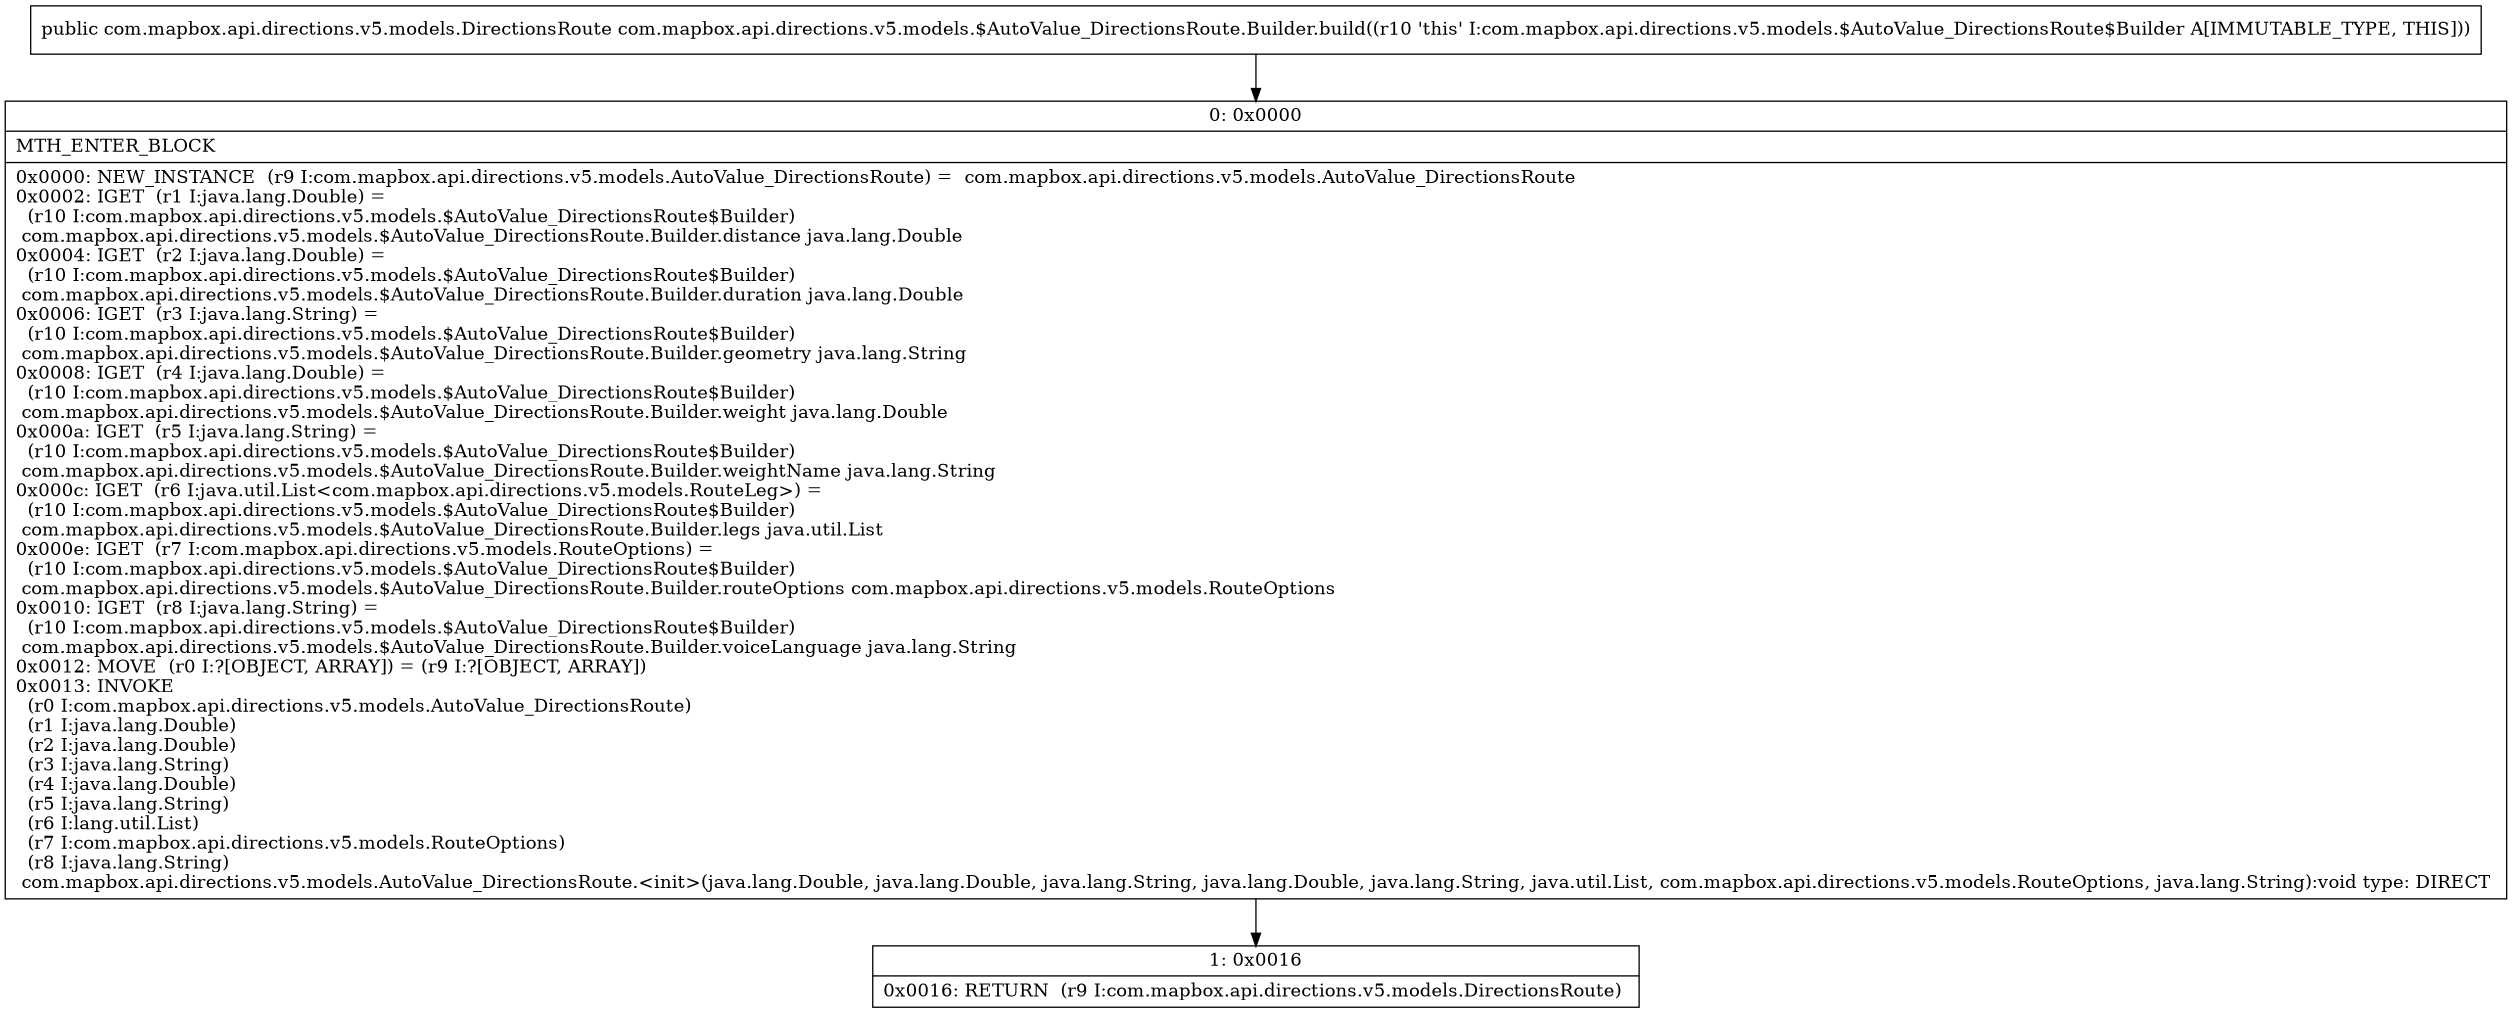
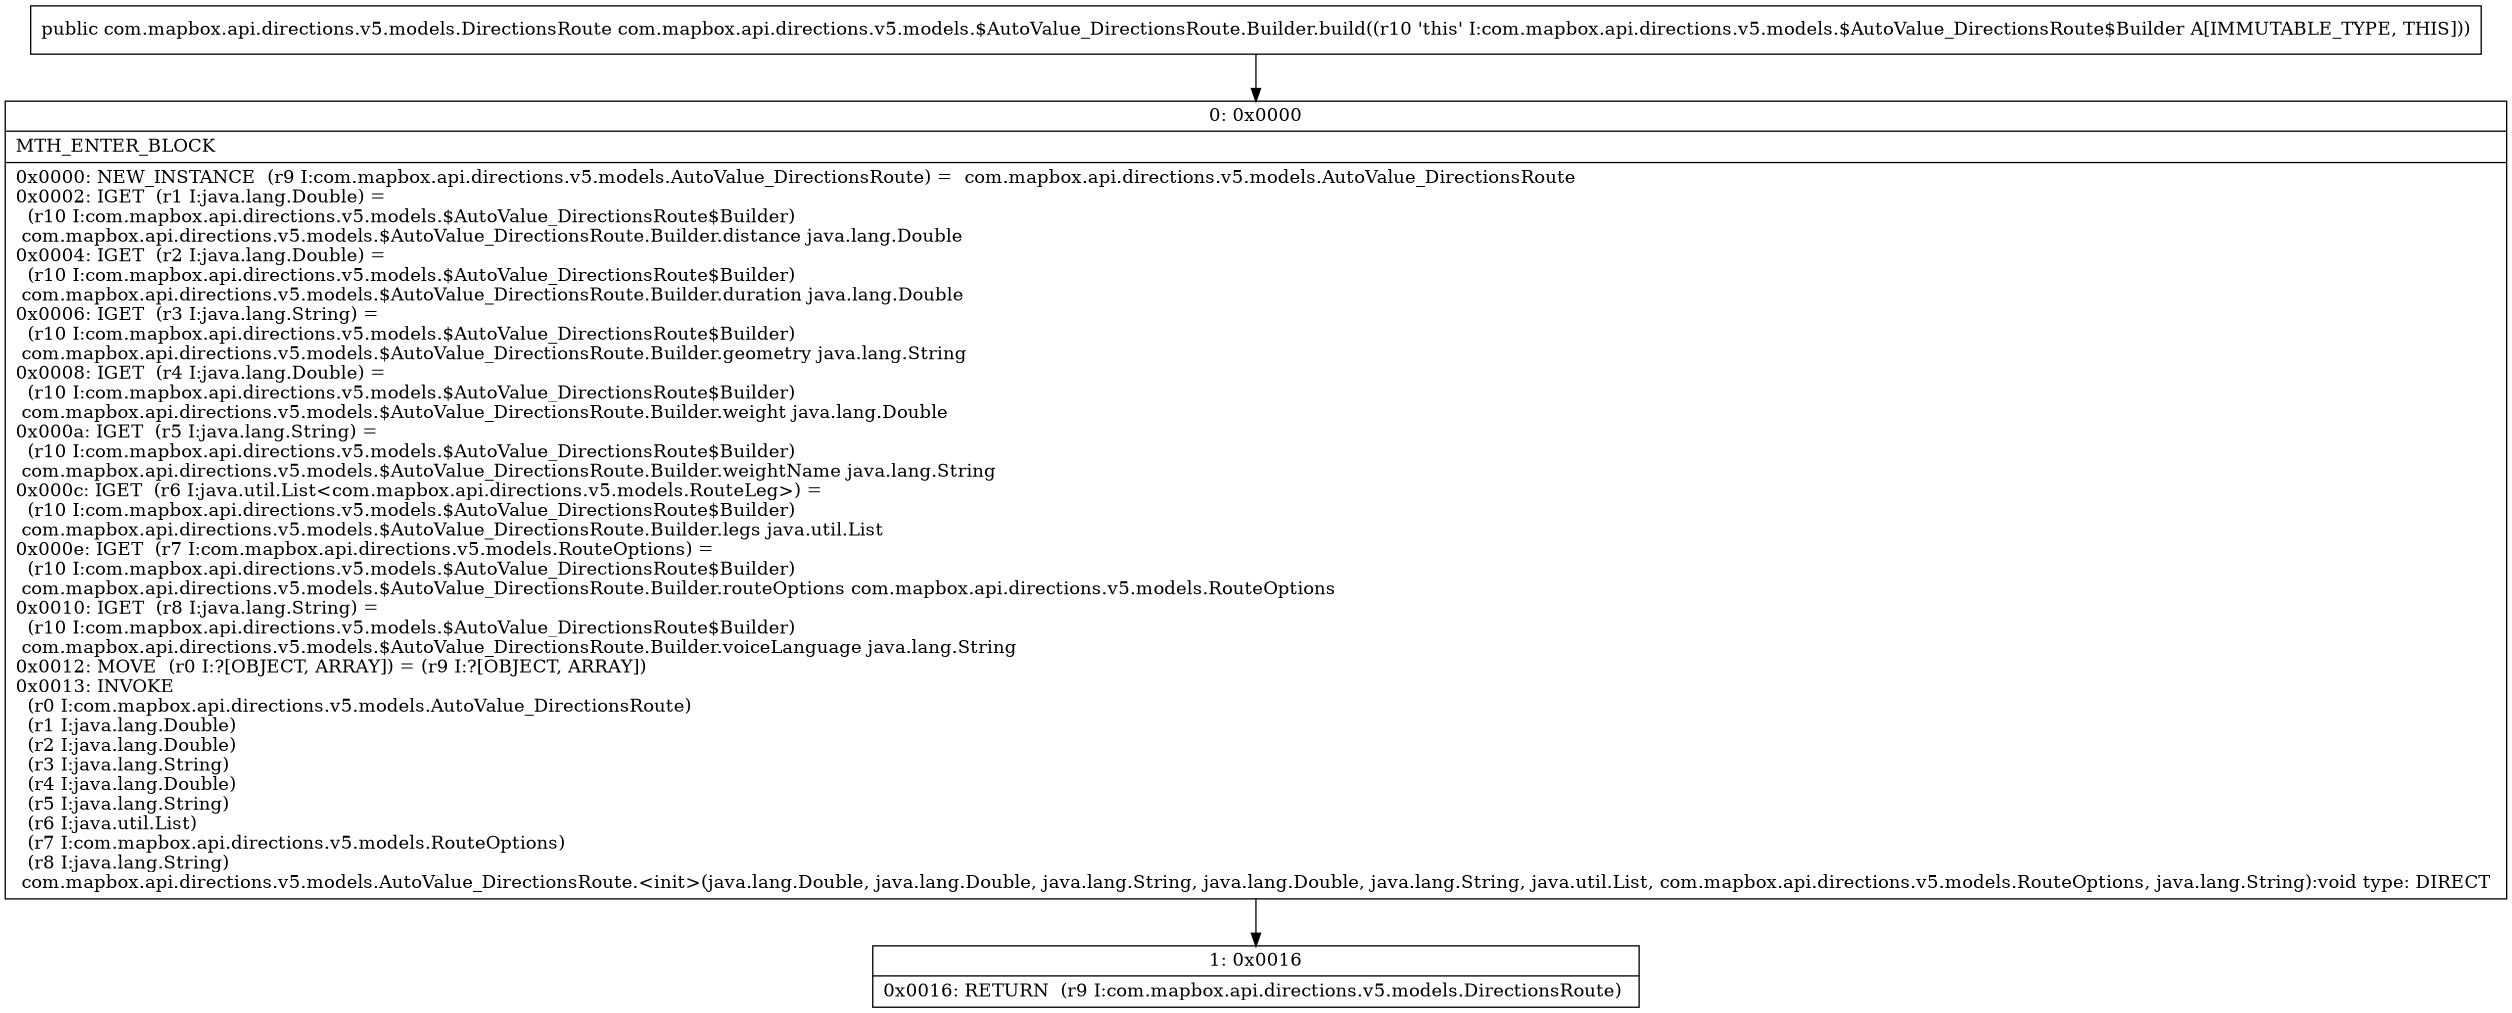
(108, 824) -> (106, 824)
